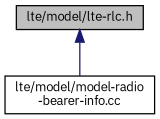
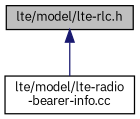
(80, 95) -> (70, 95)
